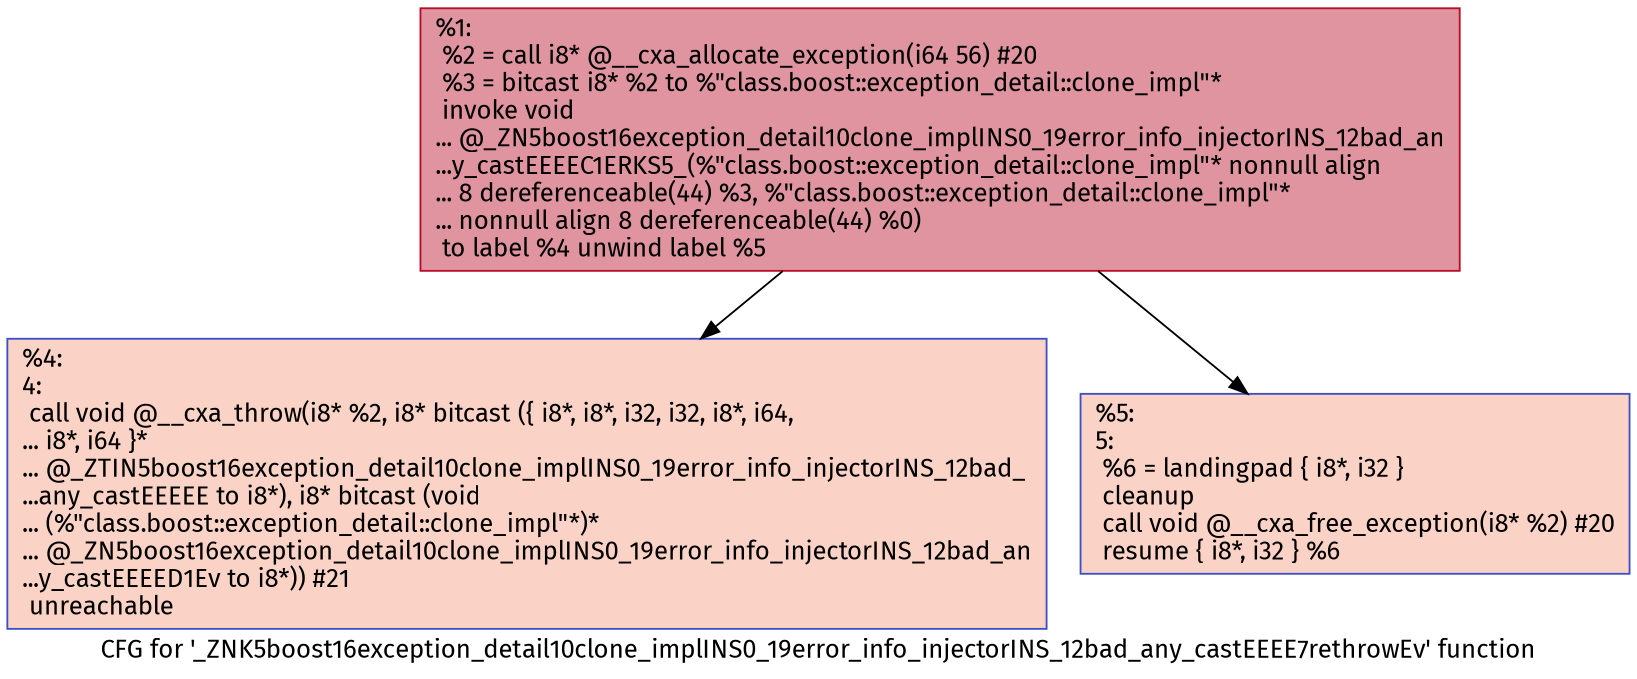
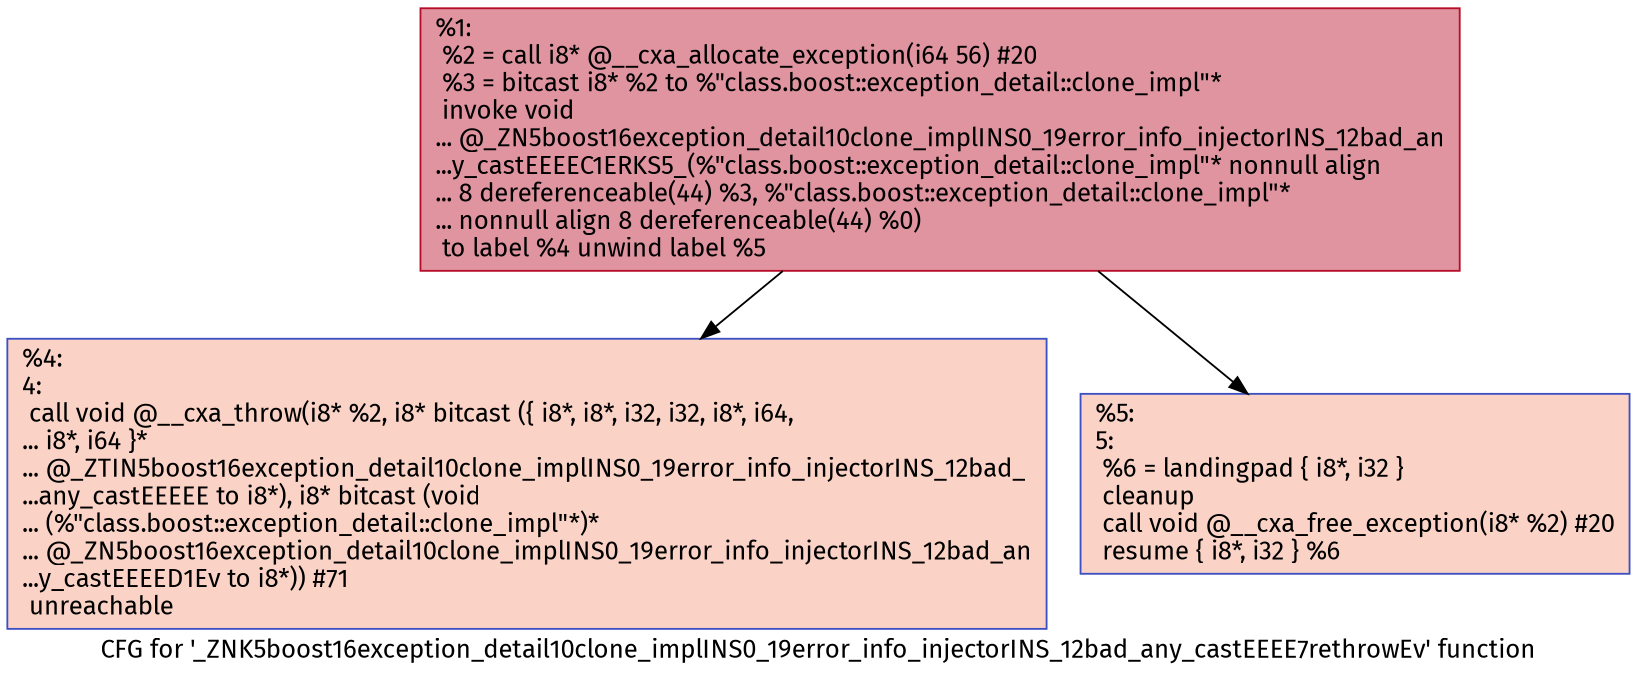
(186, 579) -> (185, 579)
